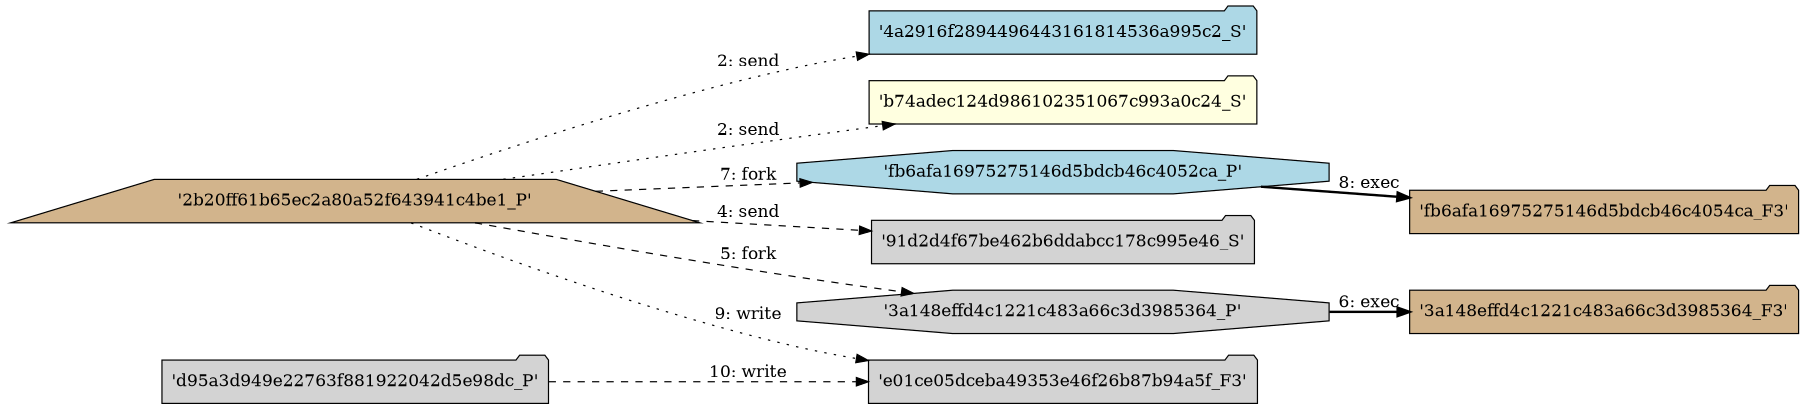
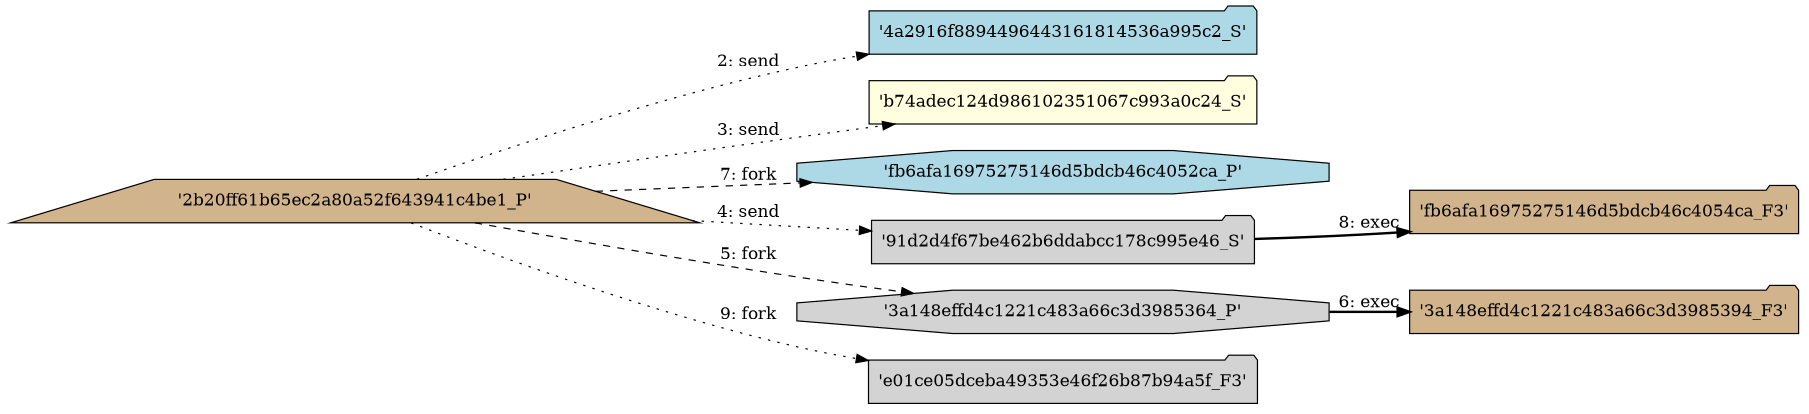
(1063, 33) -> (1063, 33)
(748, 131) -> (748, 131)
(1329, 192) -> (1326, 236)
(776, 225) -> (776, 225)
(1604, 312) -> (1604, 312)
(748, 315) -> (748, 315)
(355, 382) -> none
